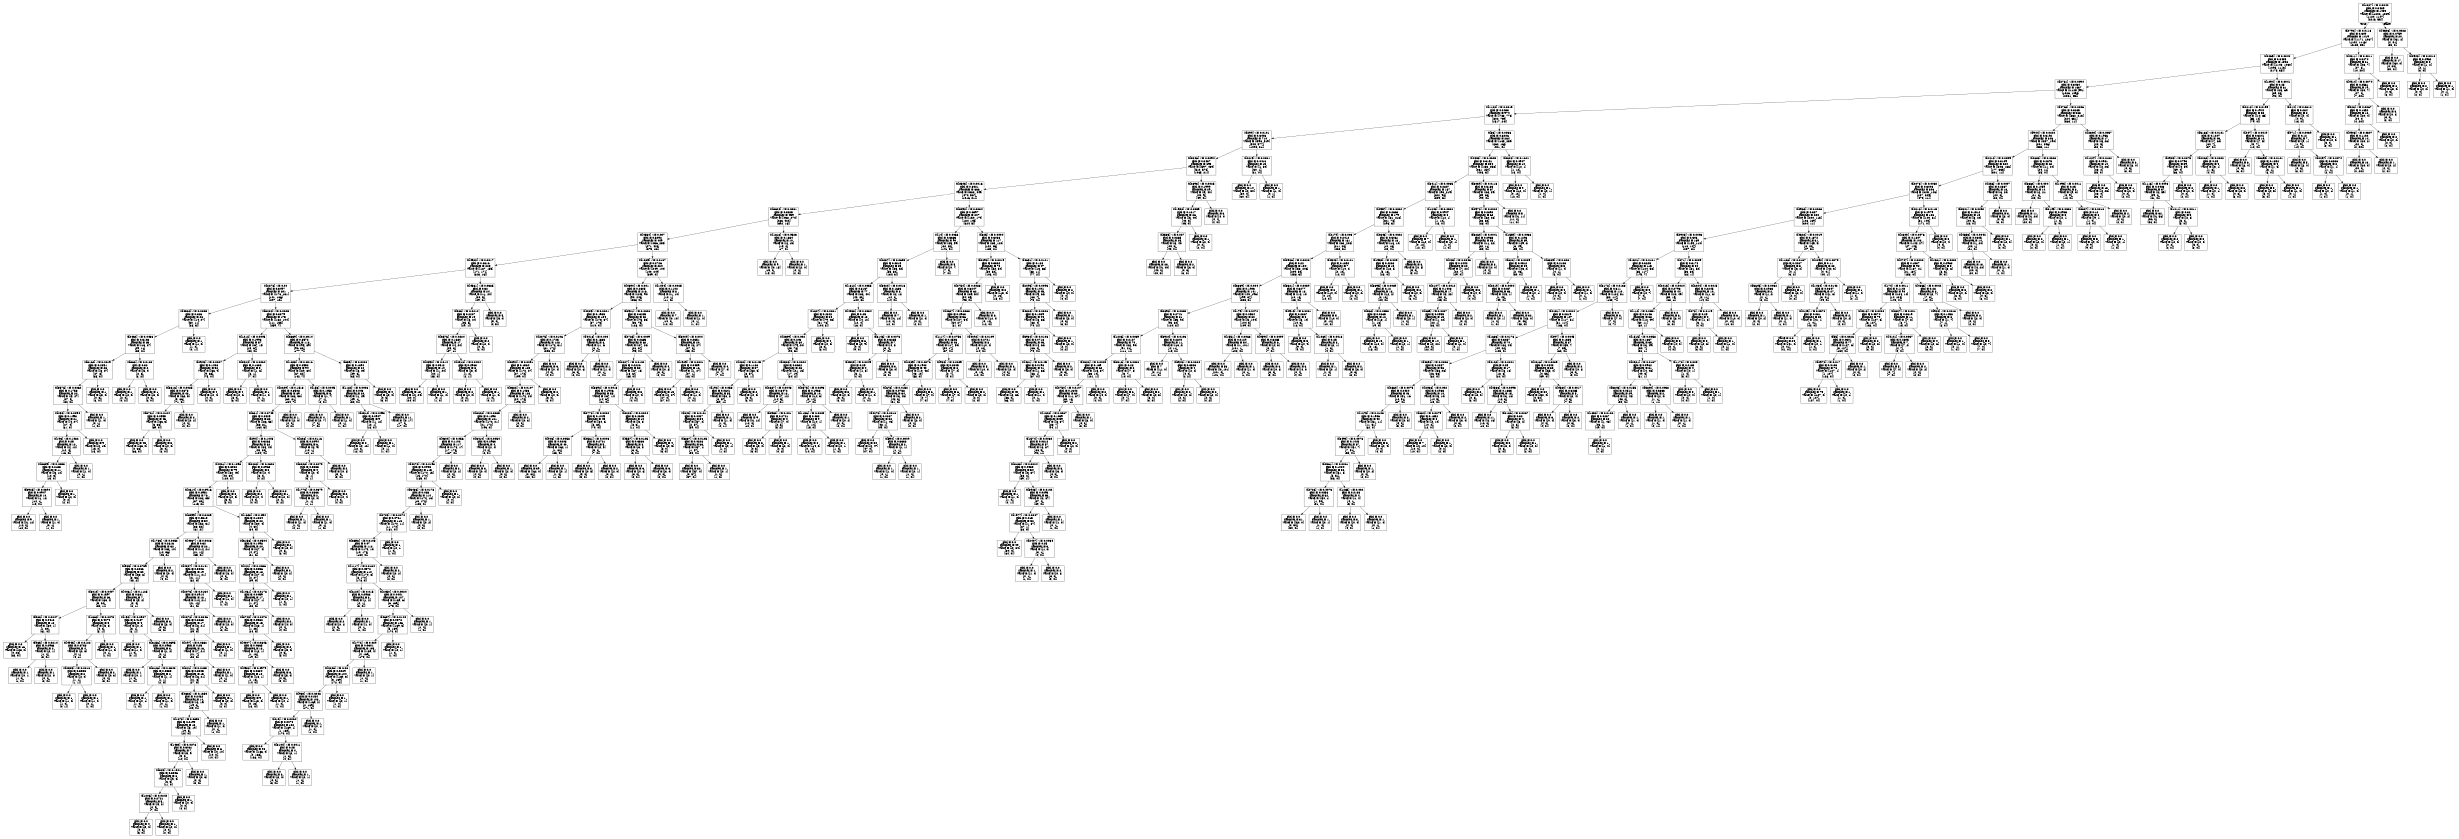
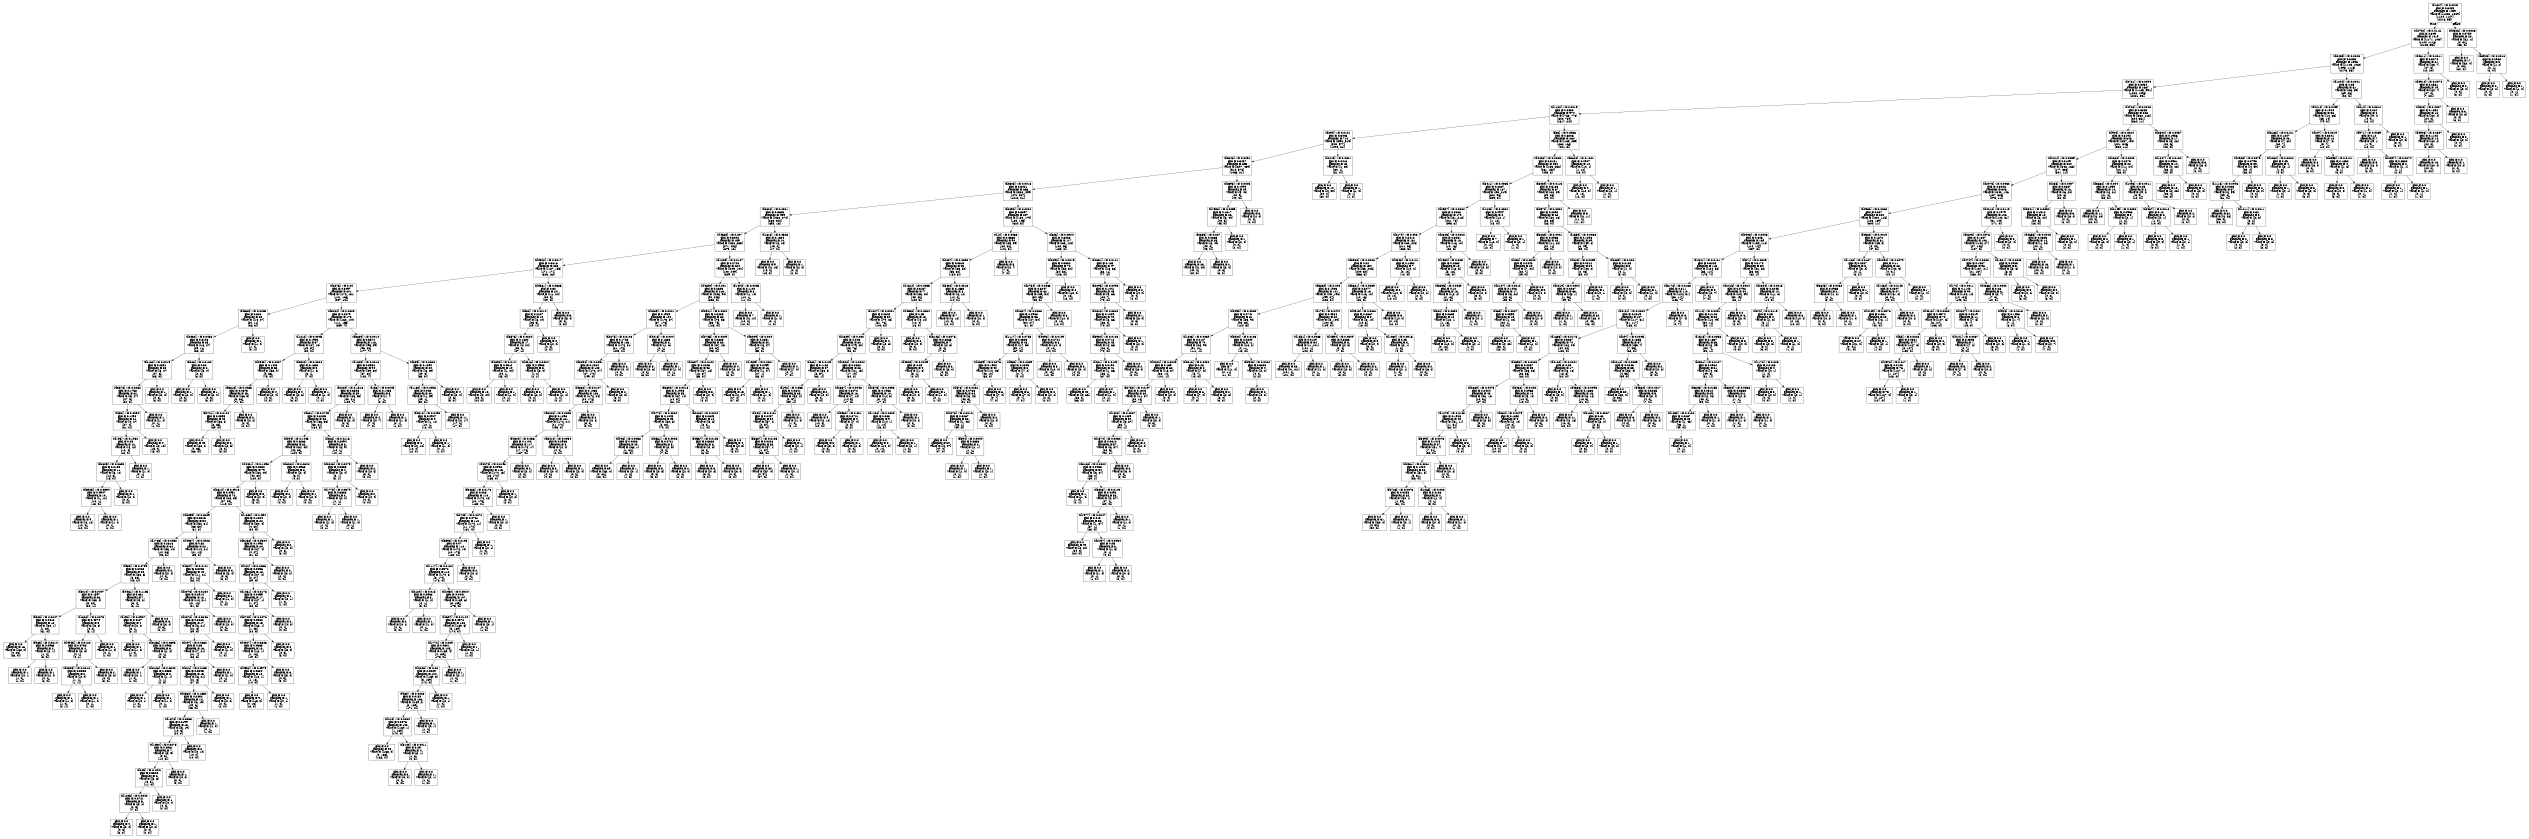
(1373, 344) -> (1443, 344)
(1208, 395) -> none
